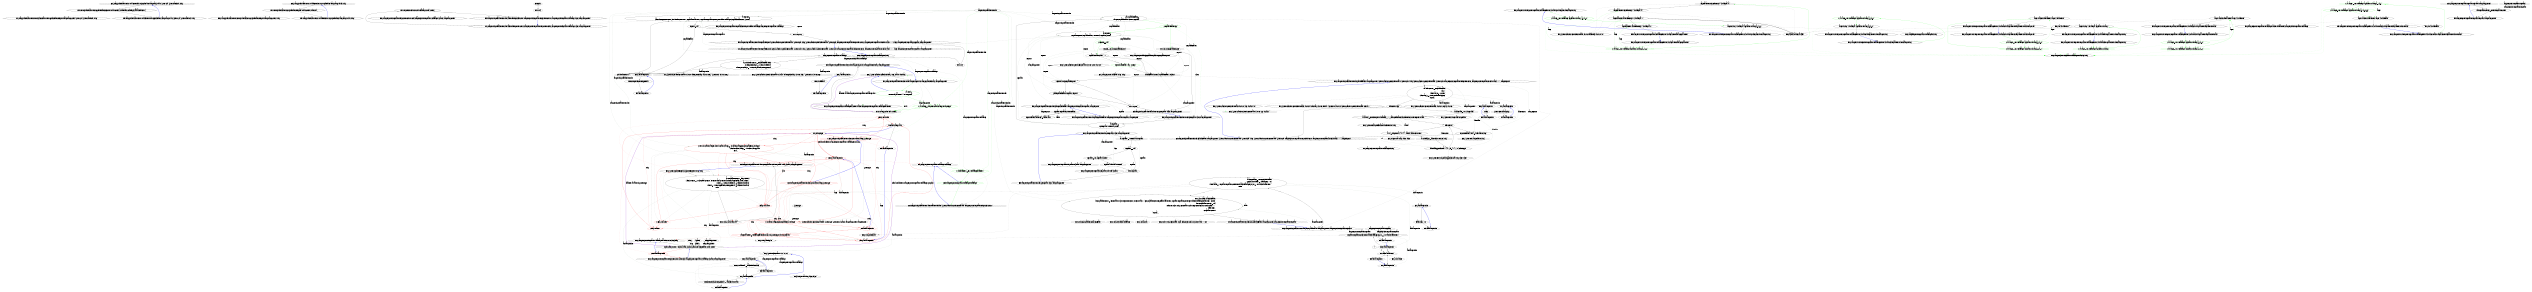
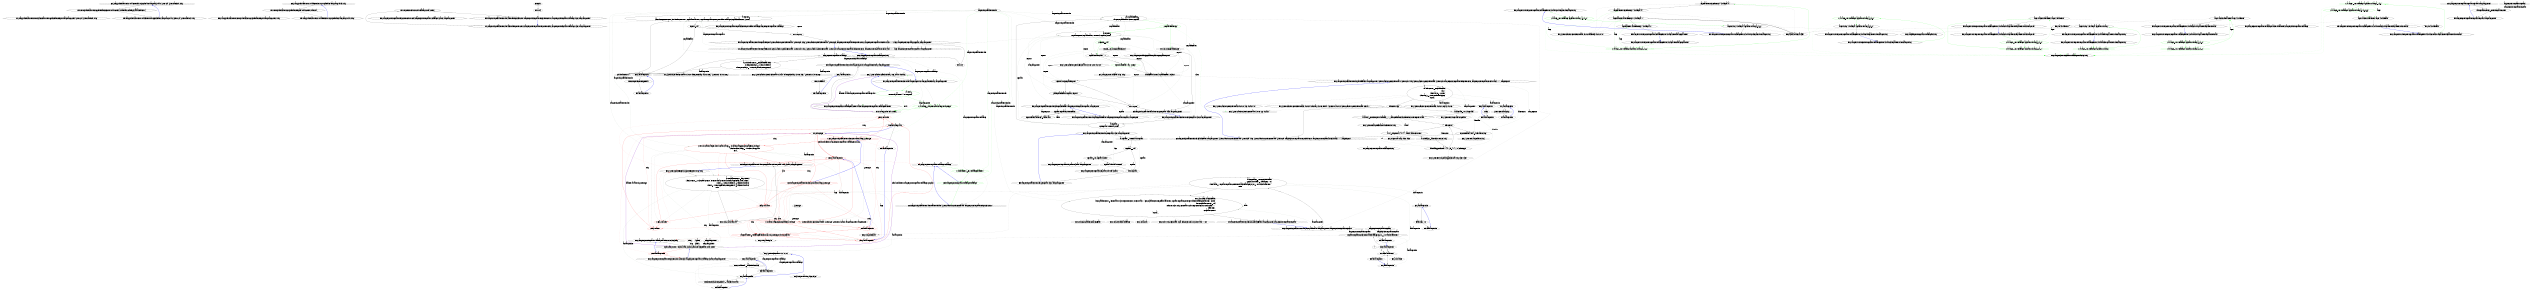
(738, 159) -> none
